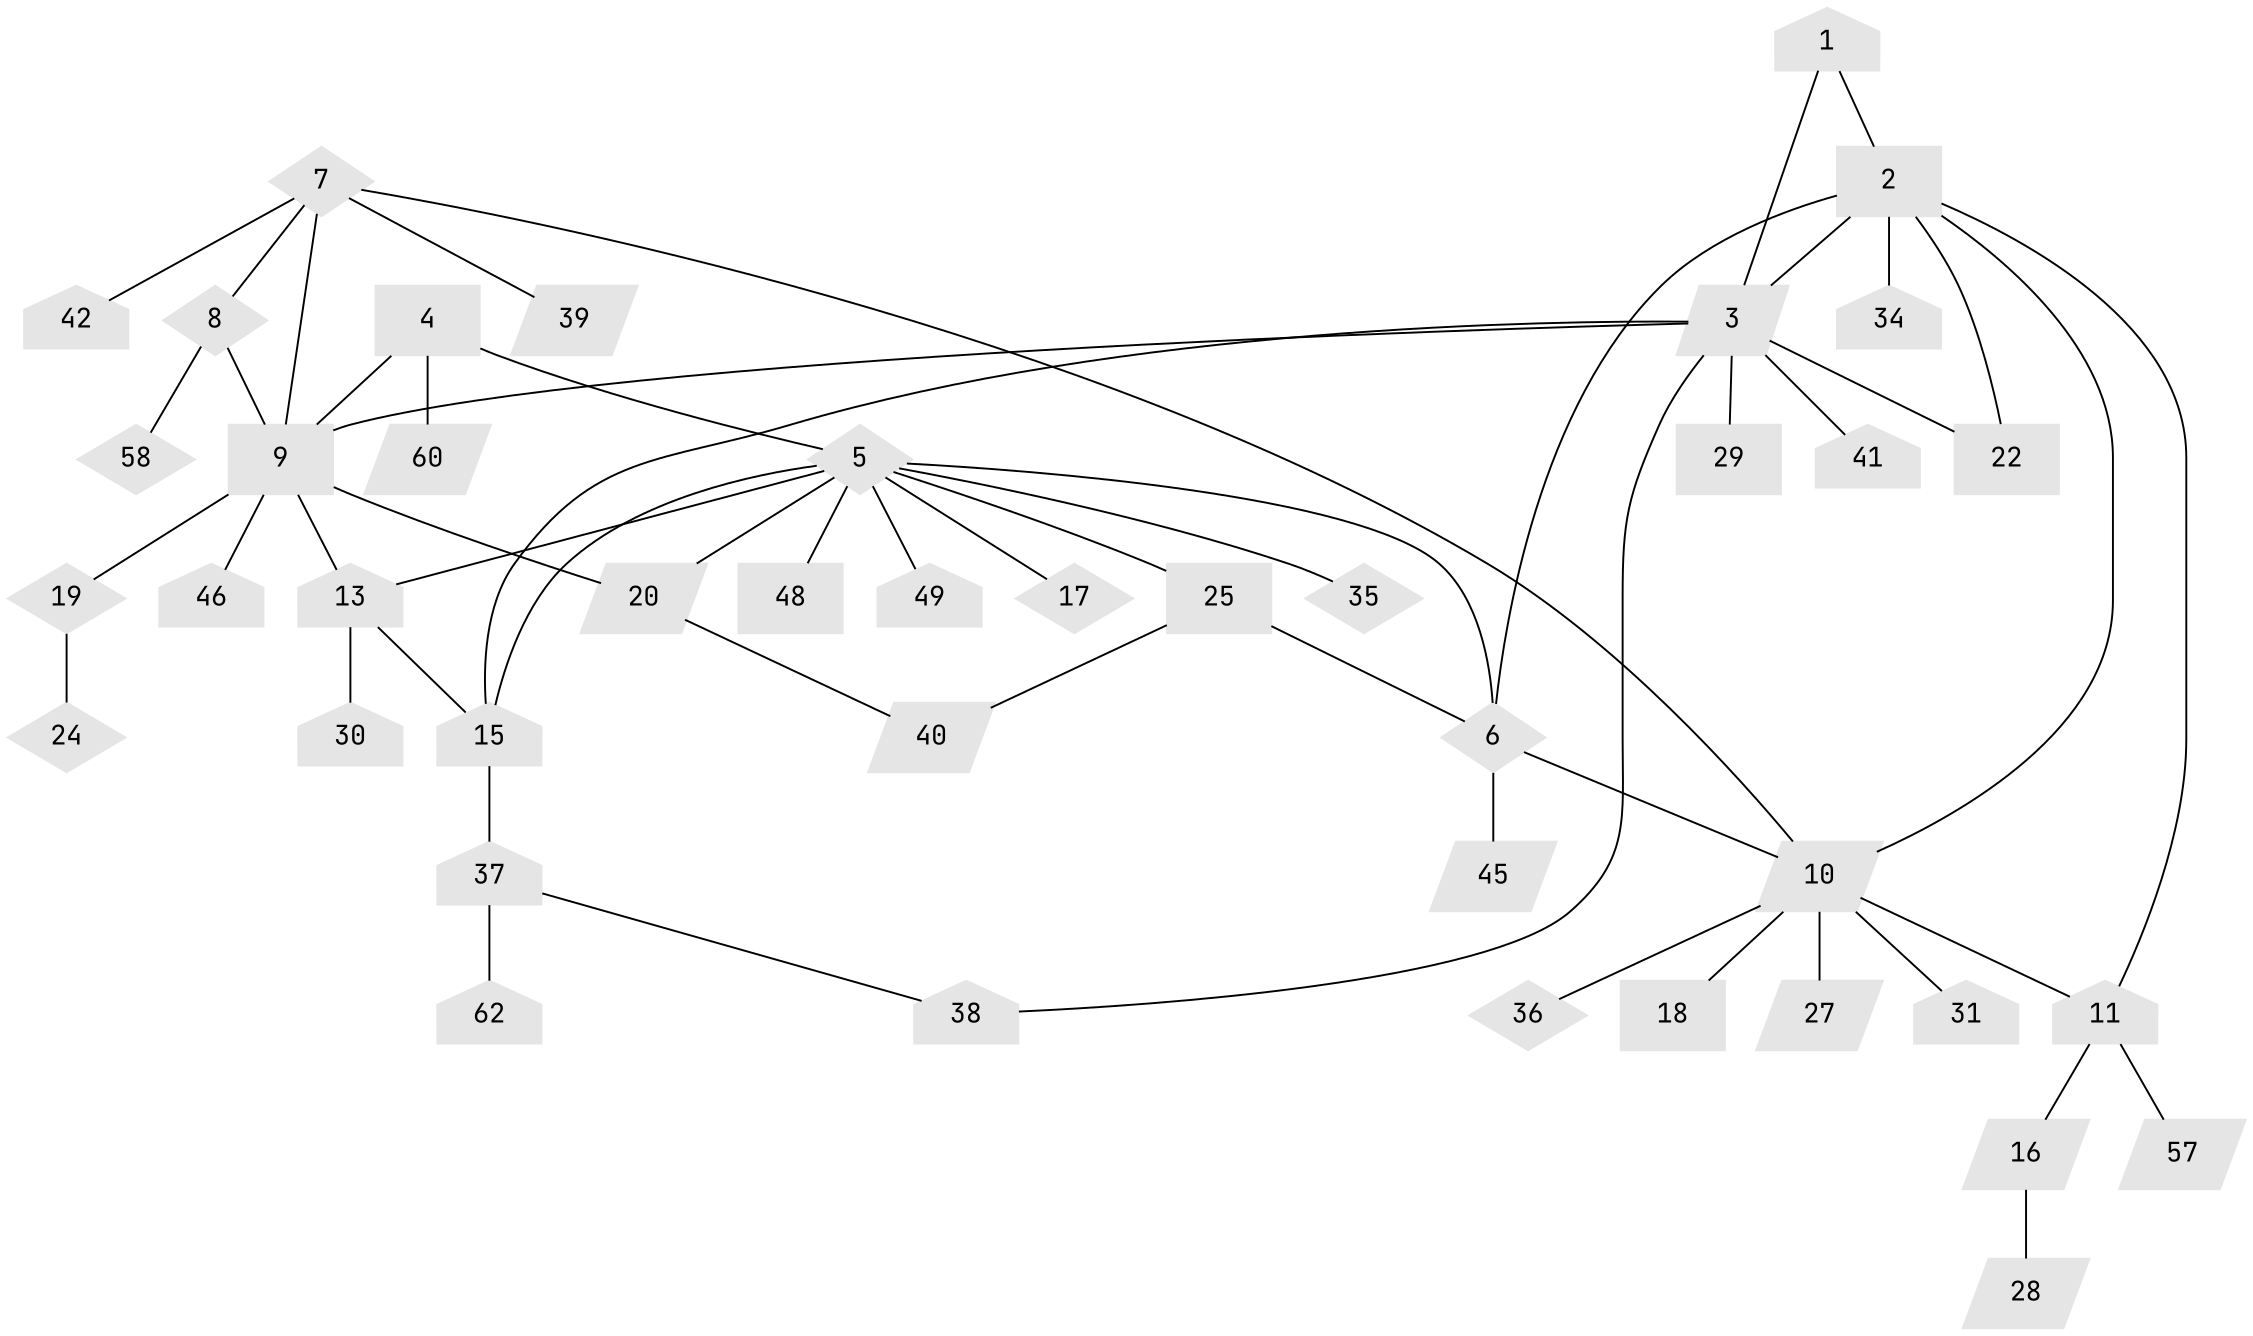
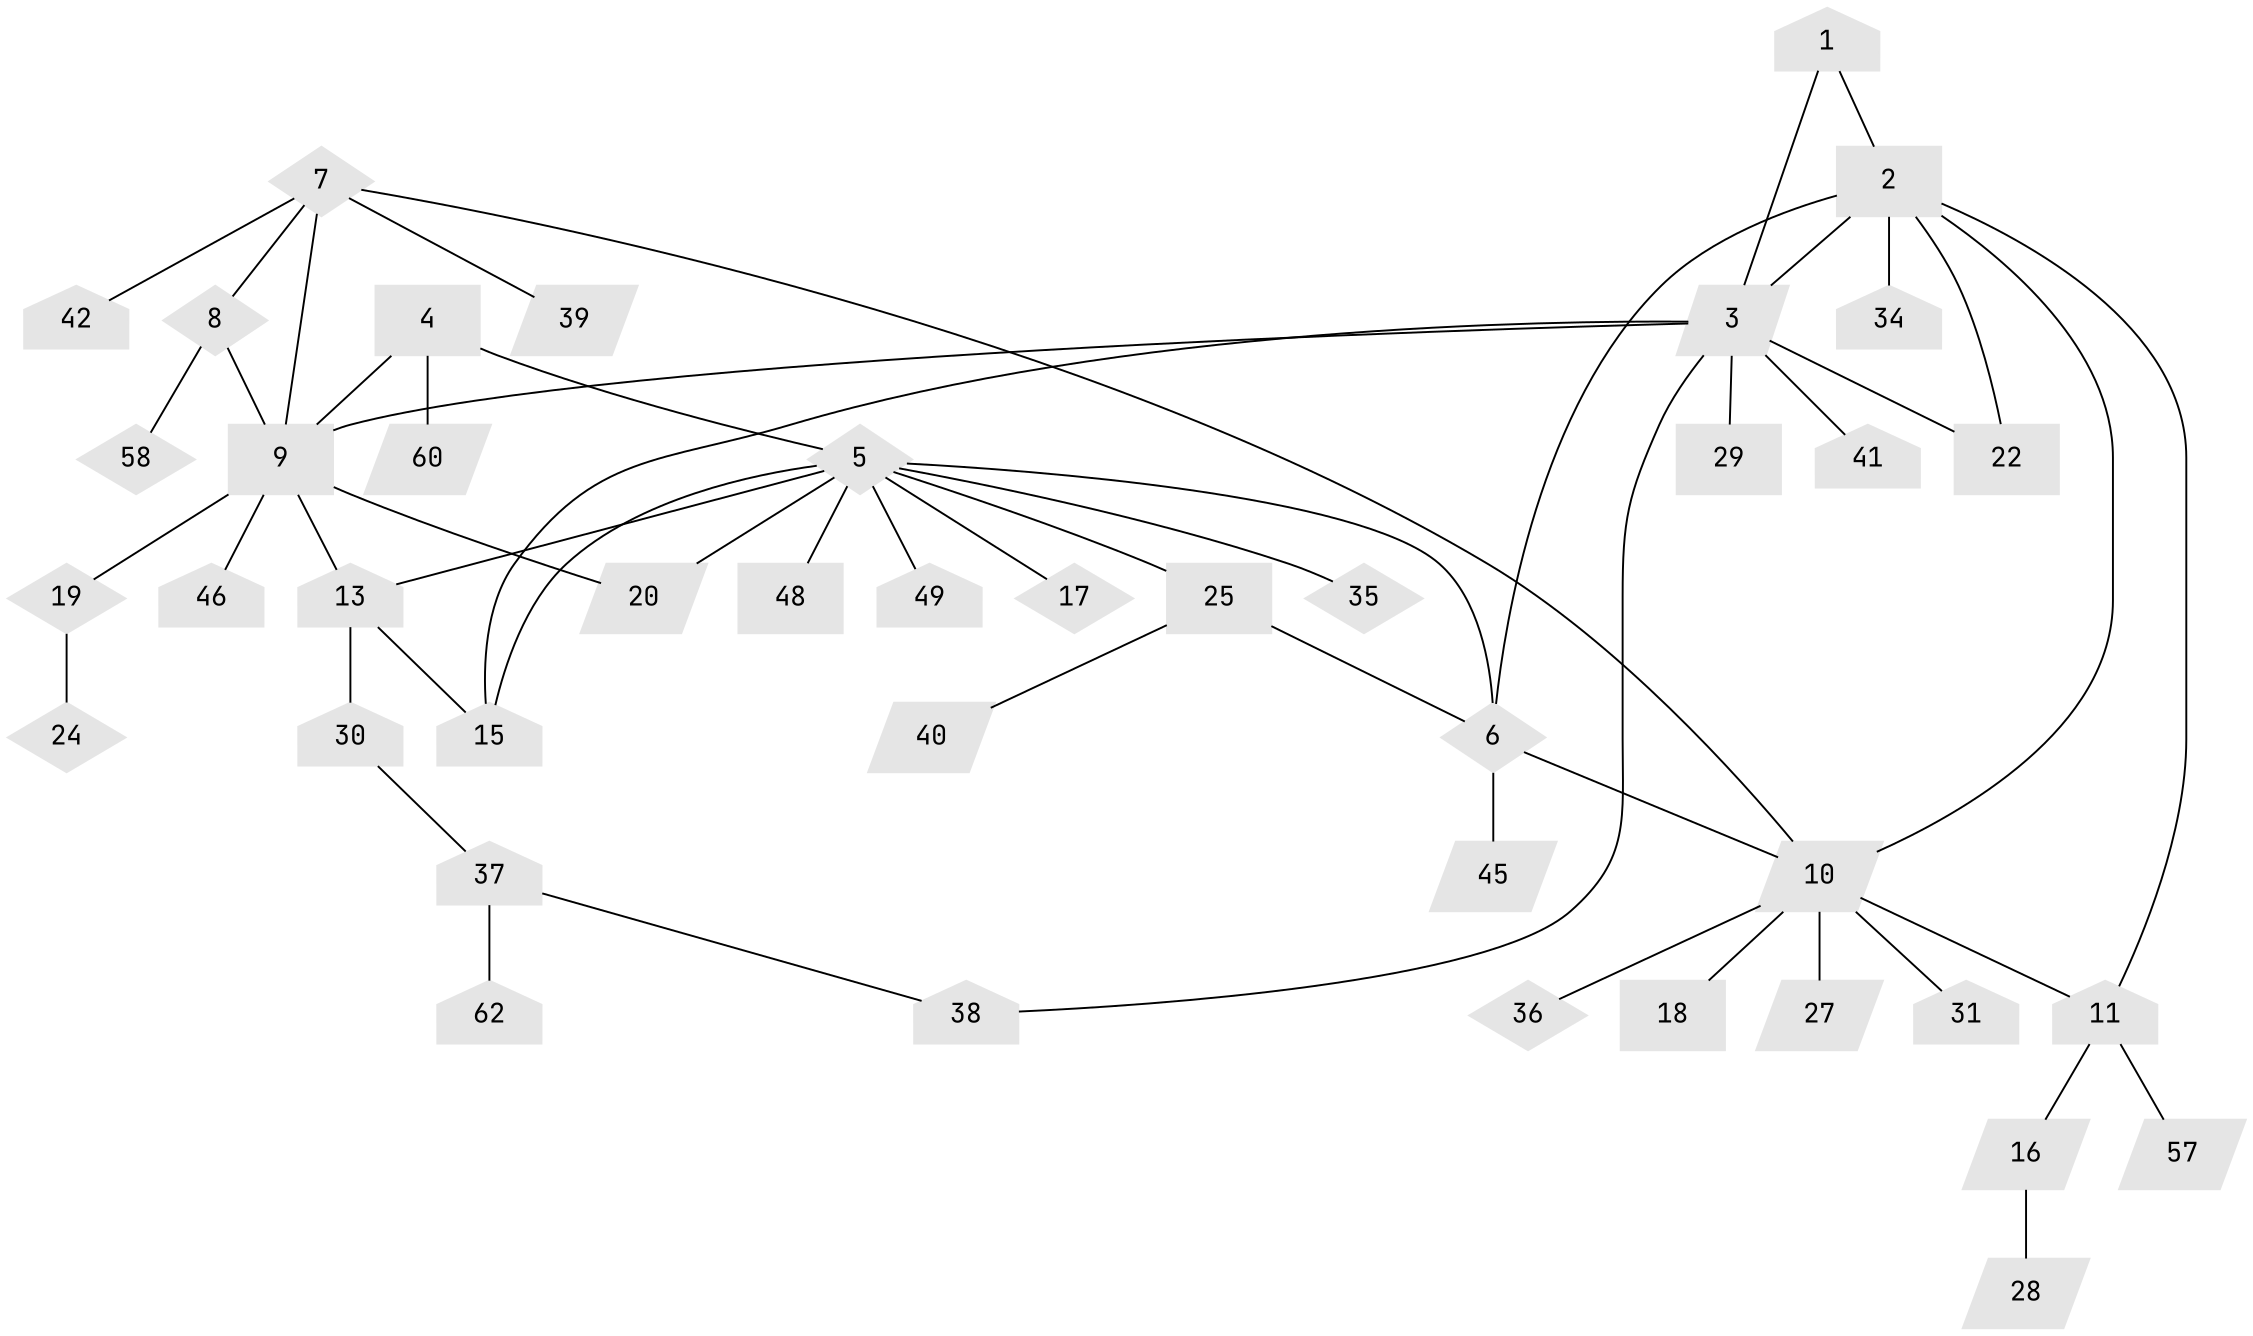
(788, 668) -> none
(489, 804) -> (422, 809)
